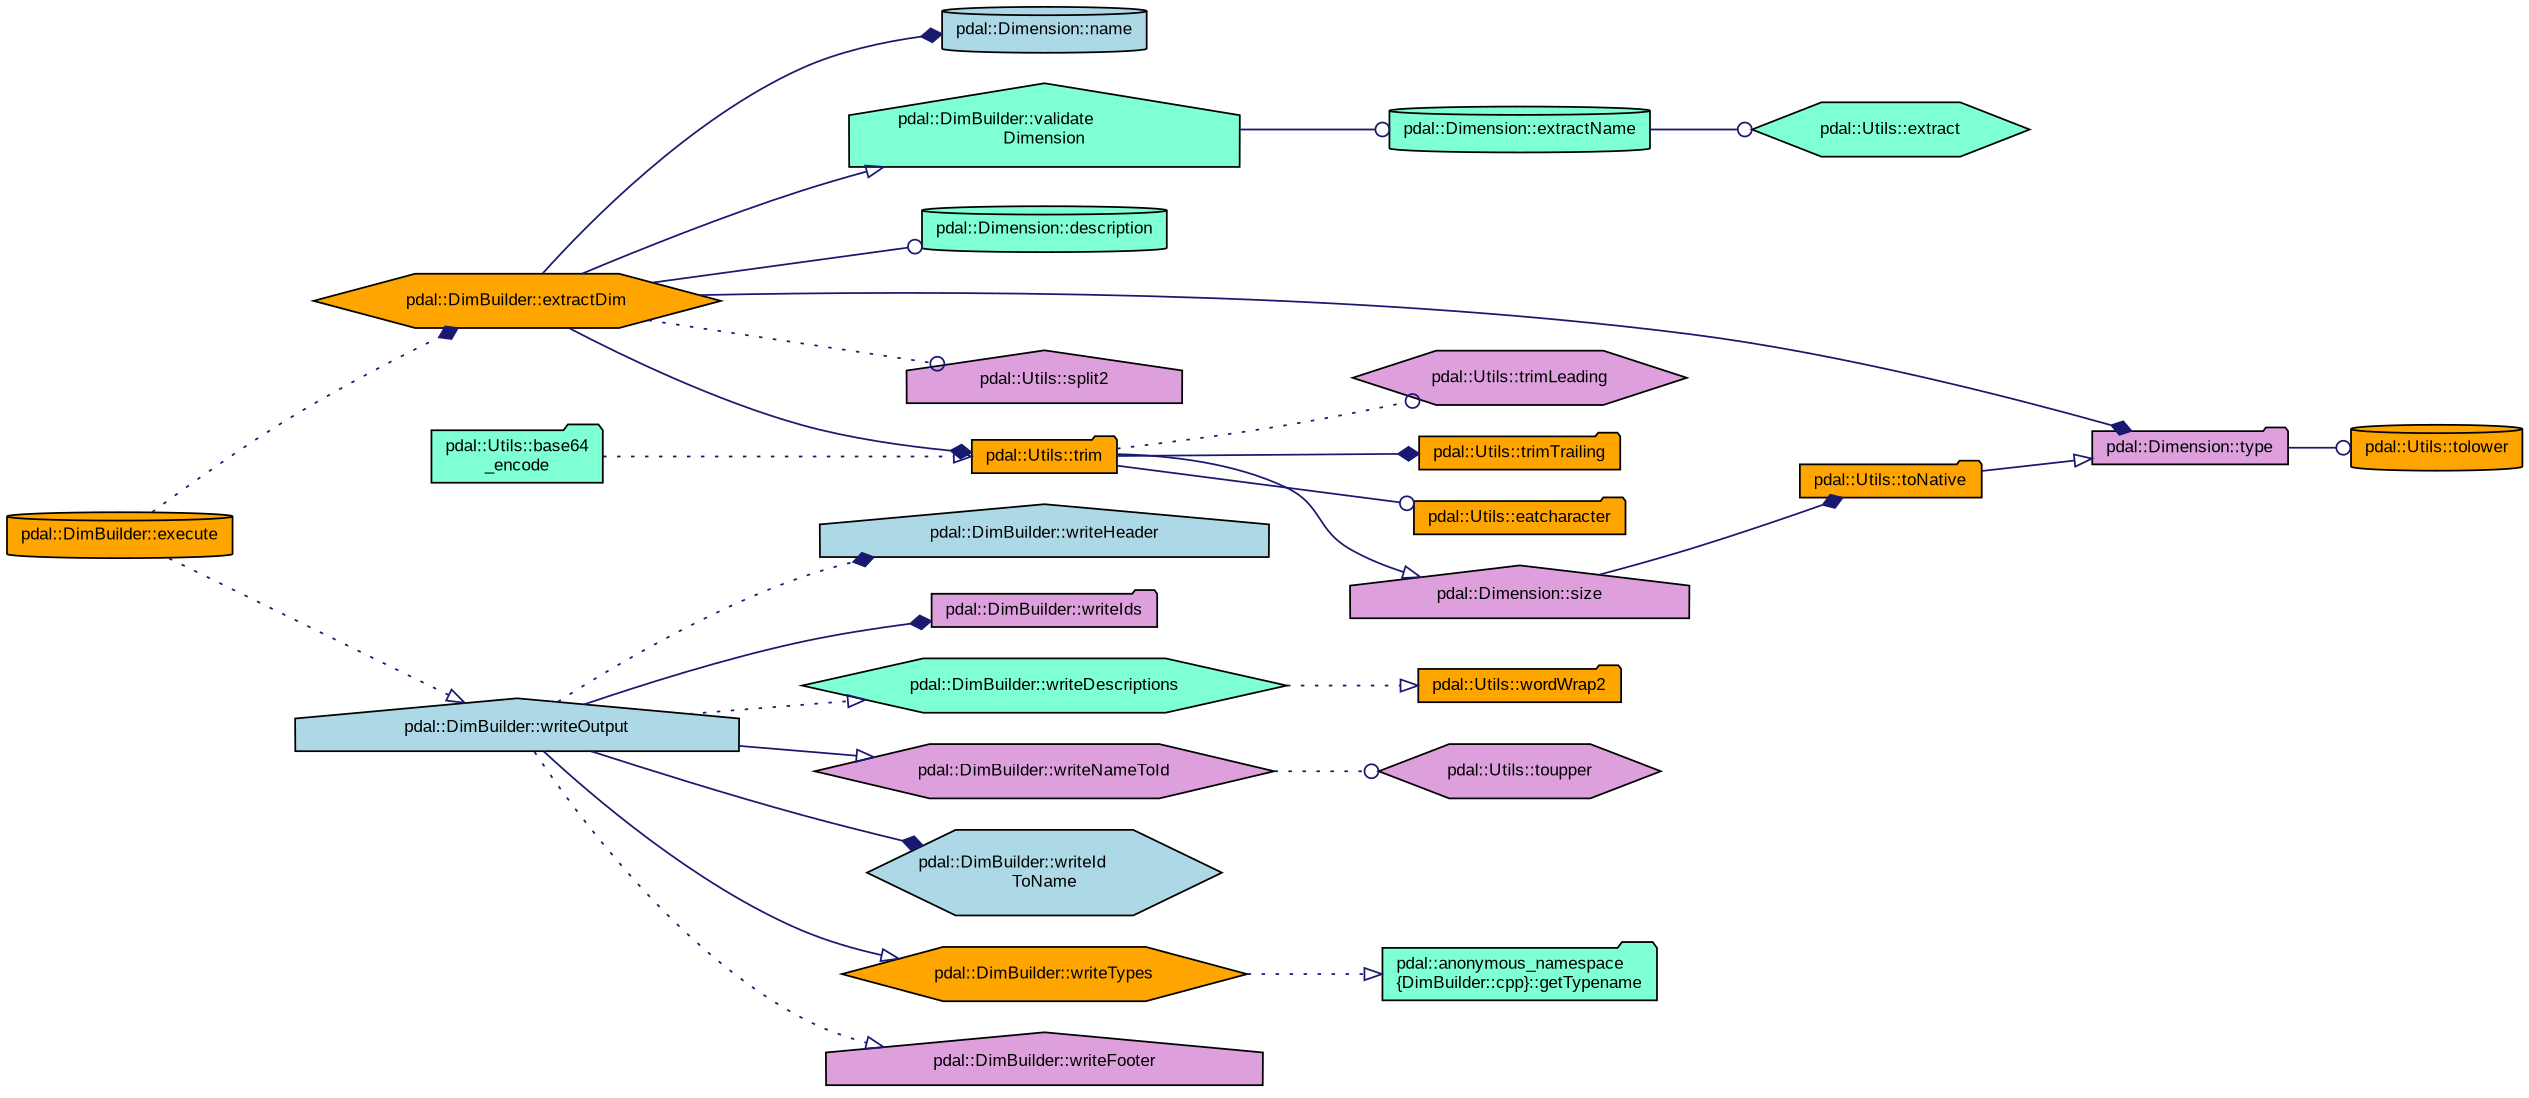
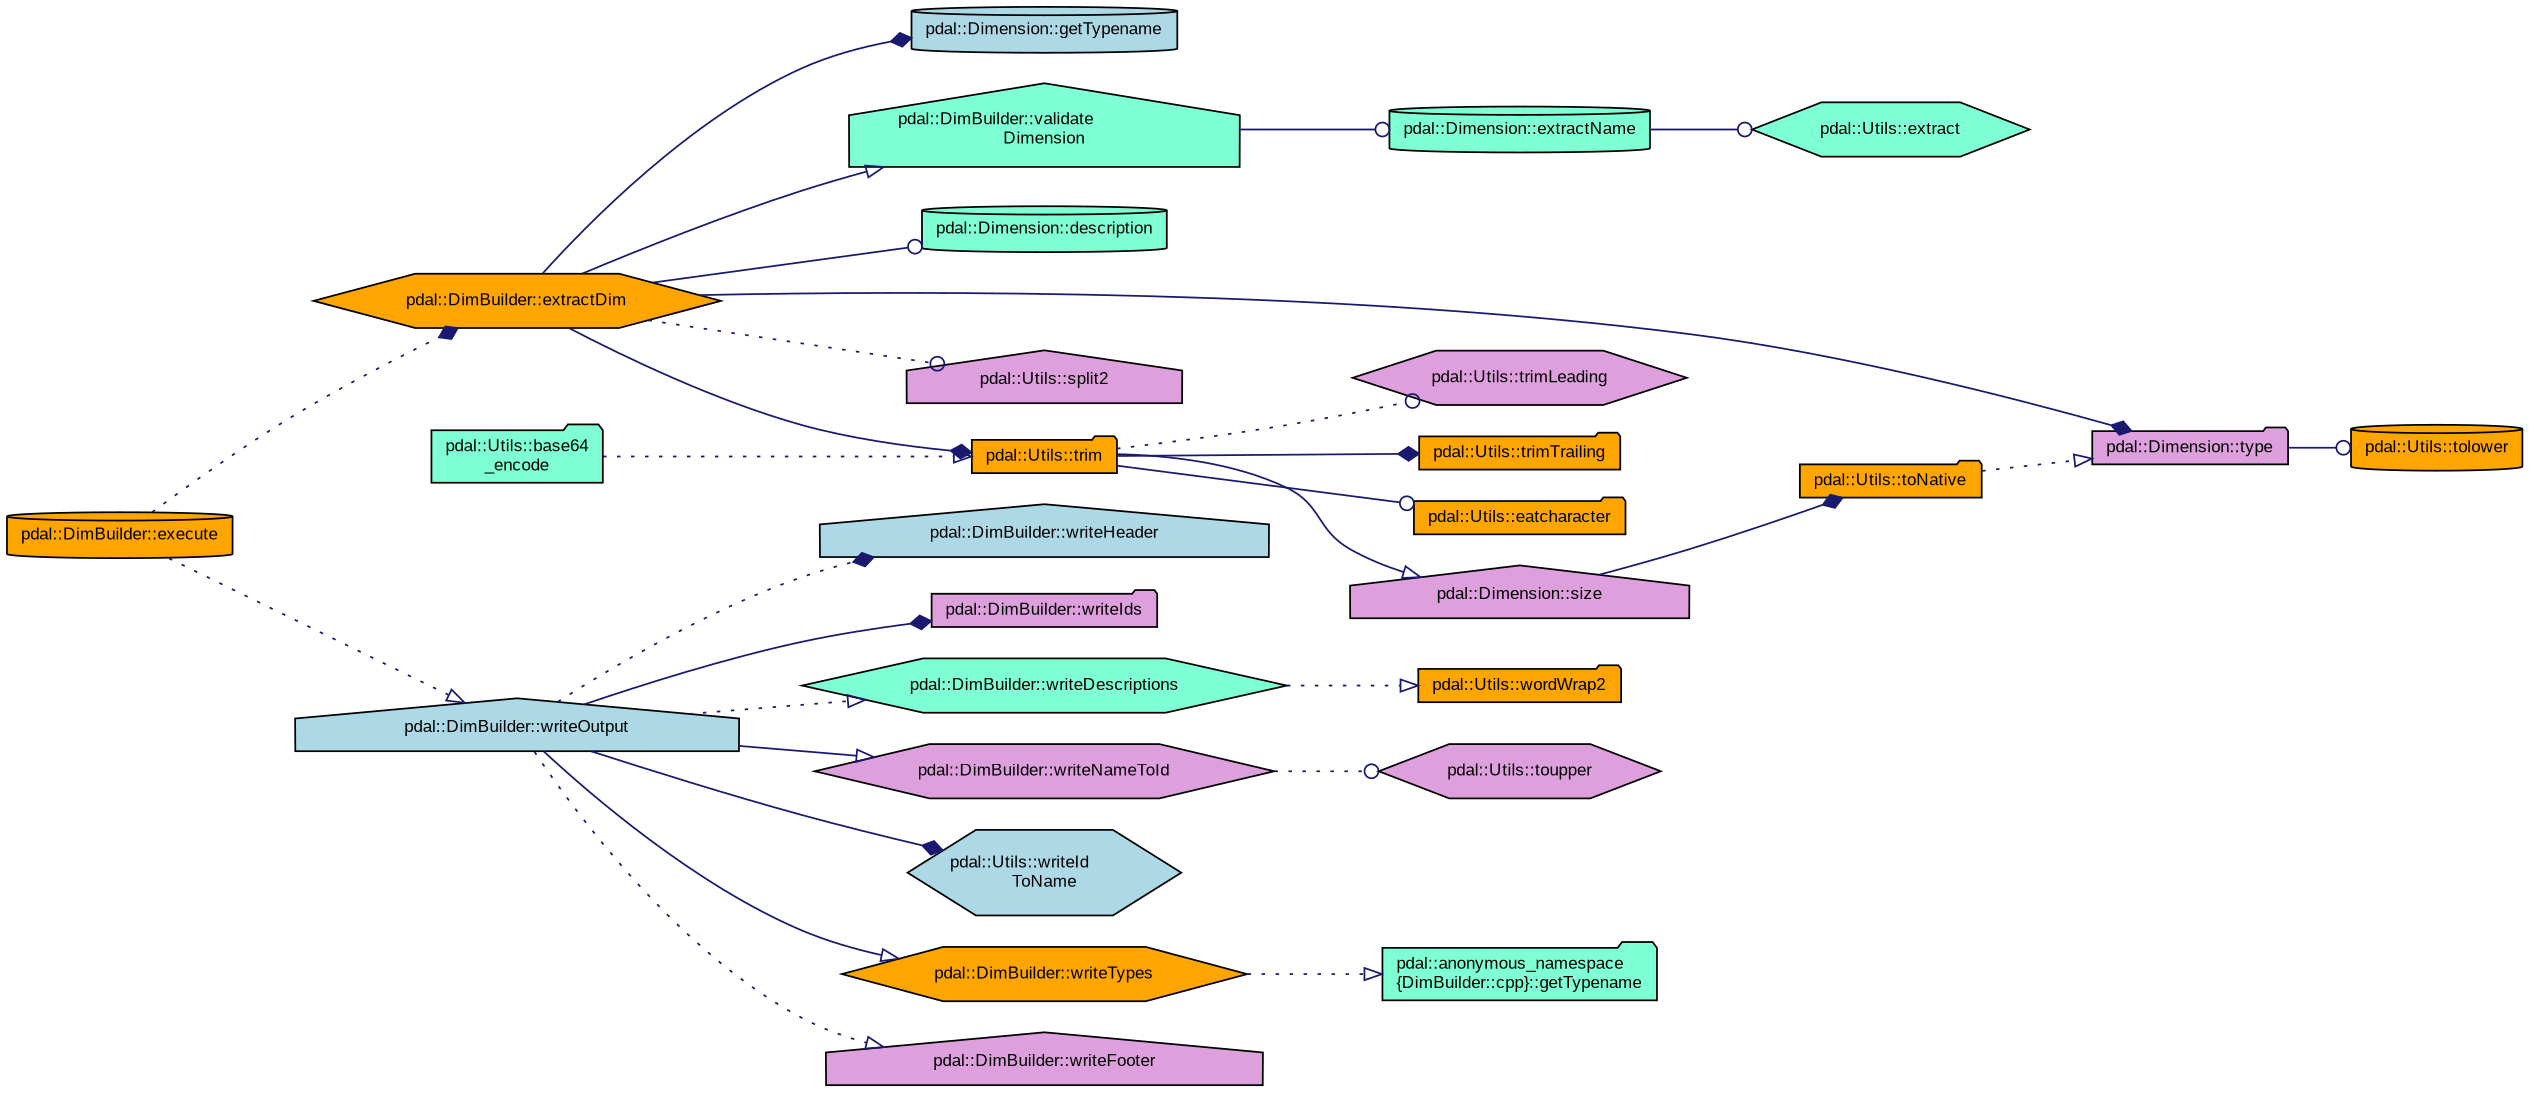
(1044, 30) -> (1044, 30)
(2028, 466) -> (2028, 466)
(1044, 873) -> (1044, 873)
